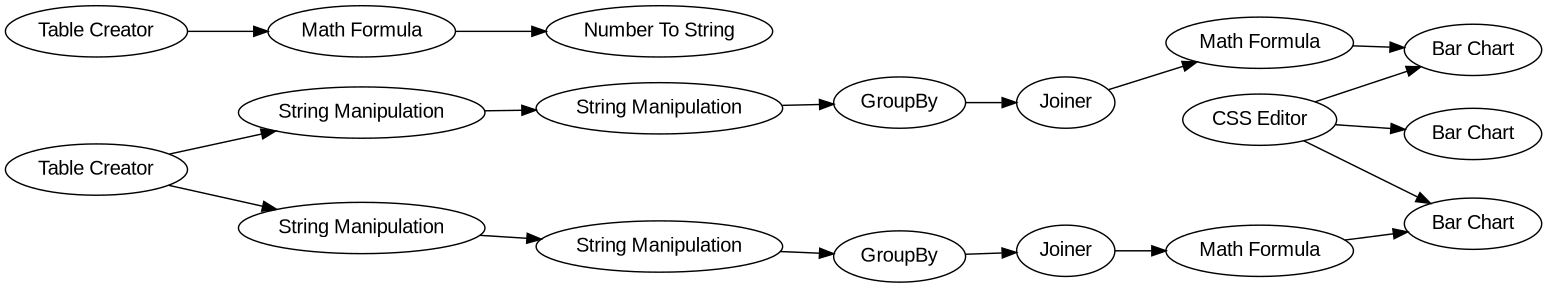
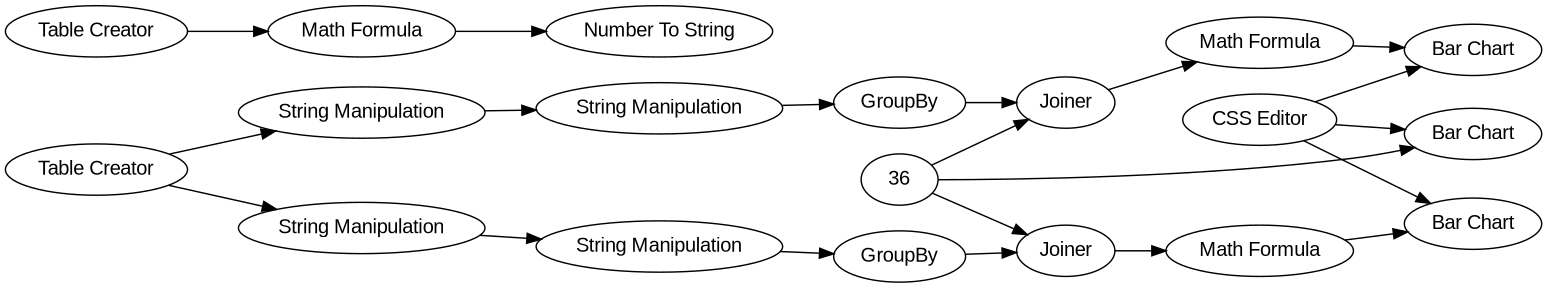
none -> (900, 180)
